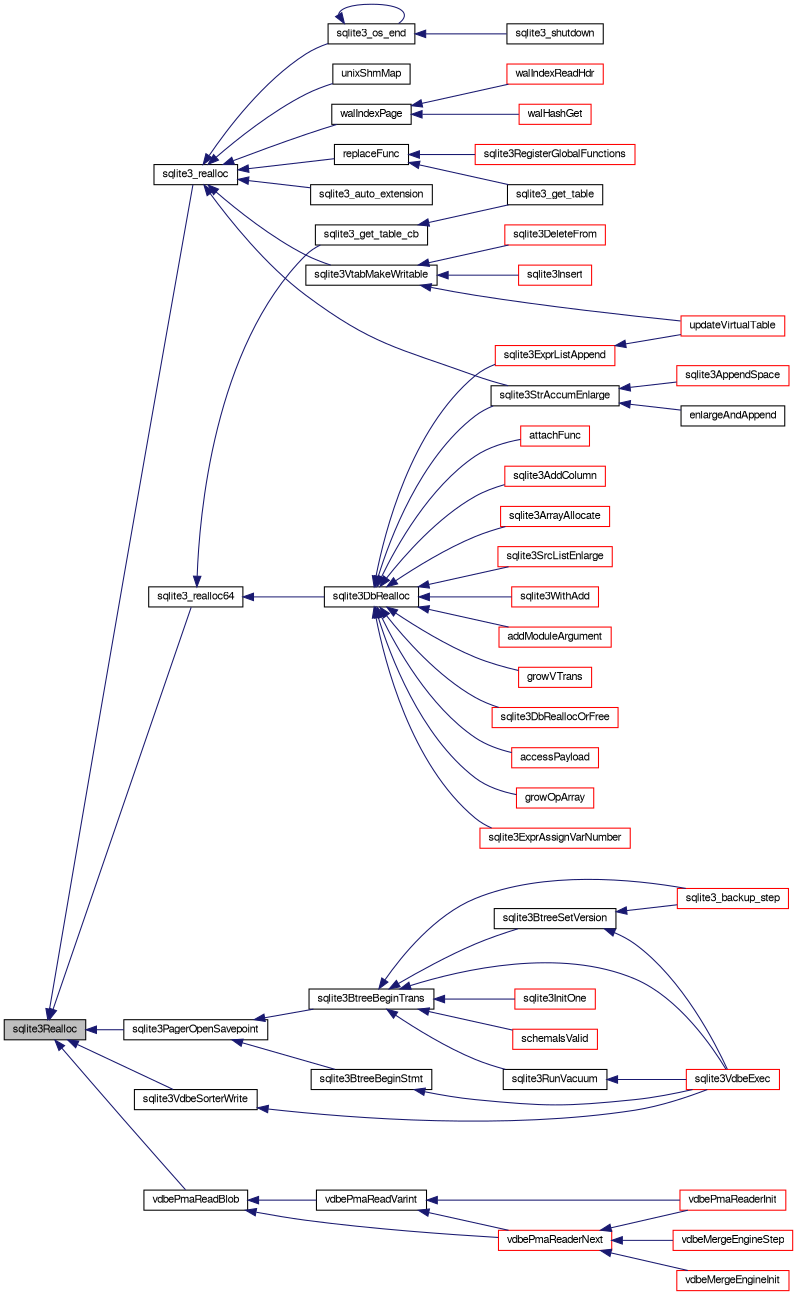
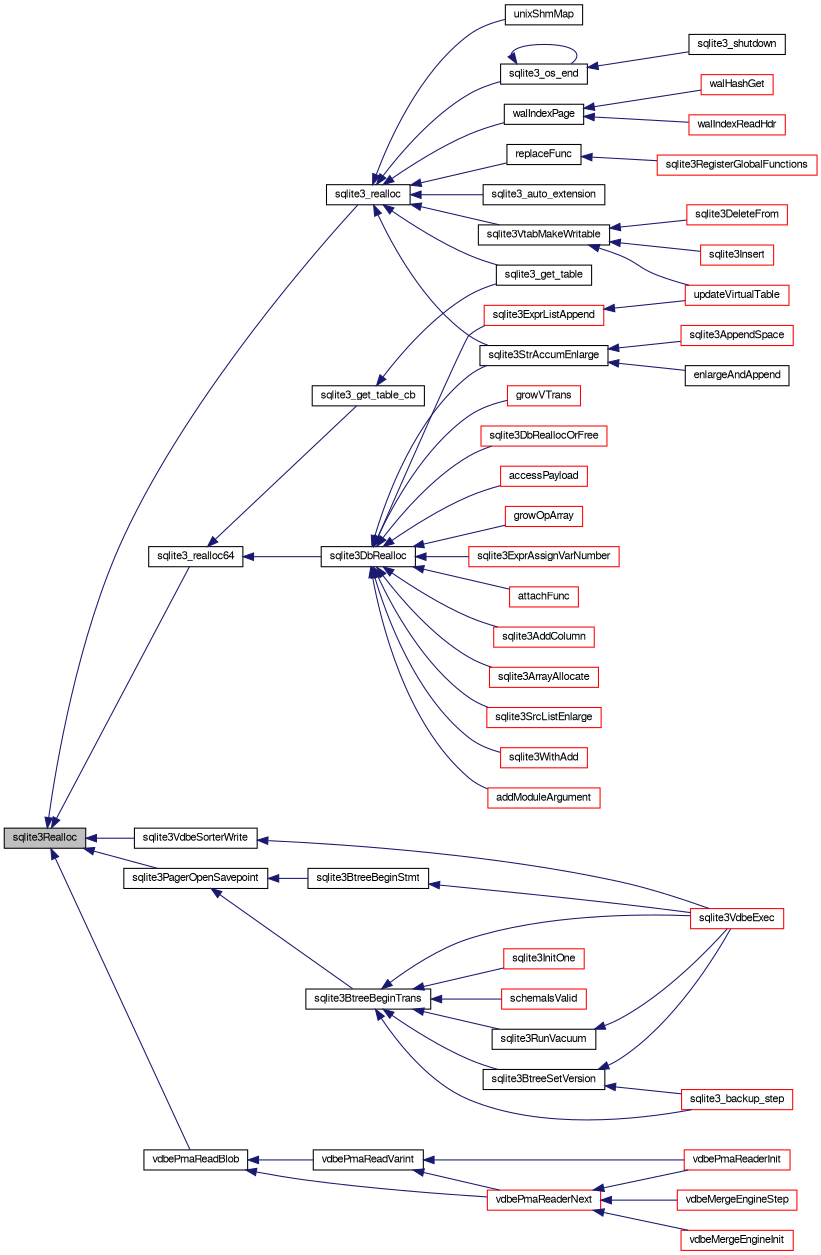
(464, 175) -> (443, 242)
